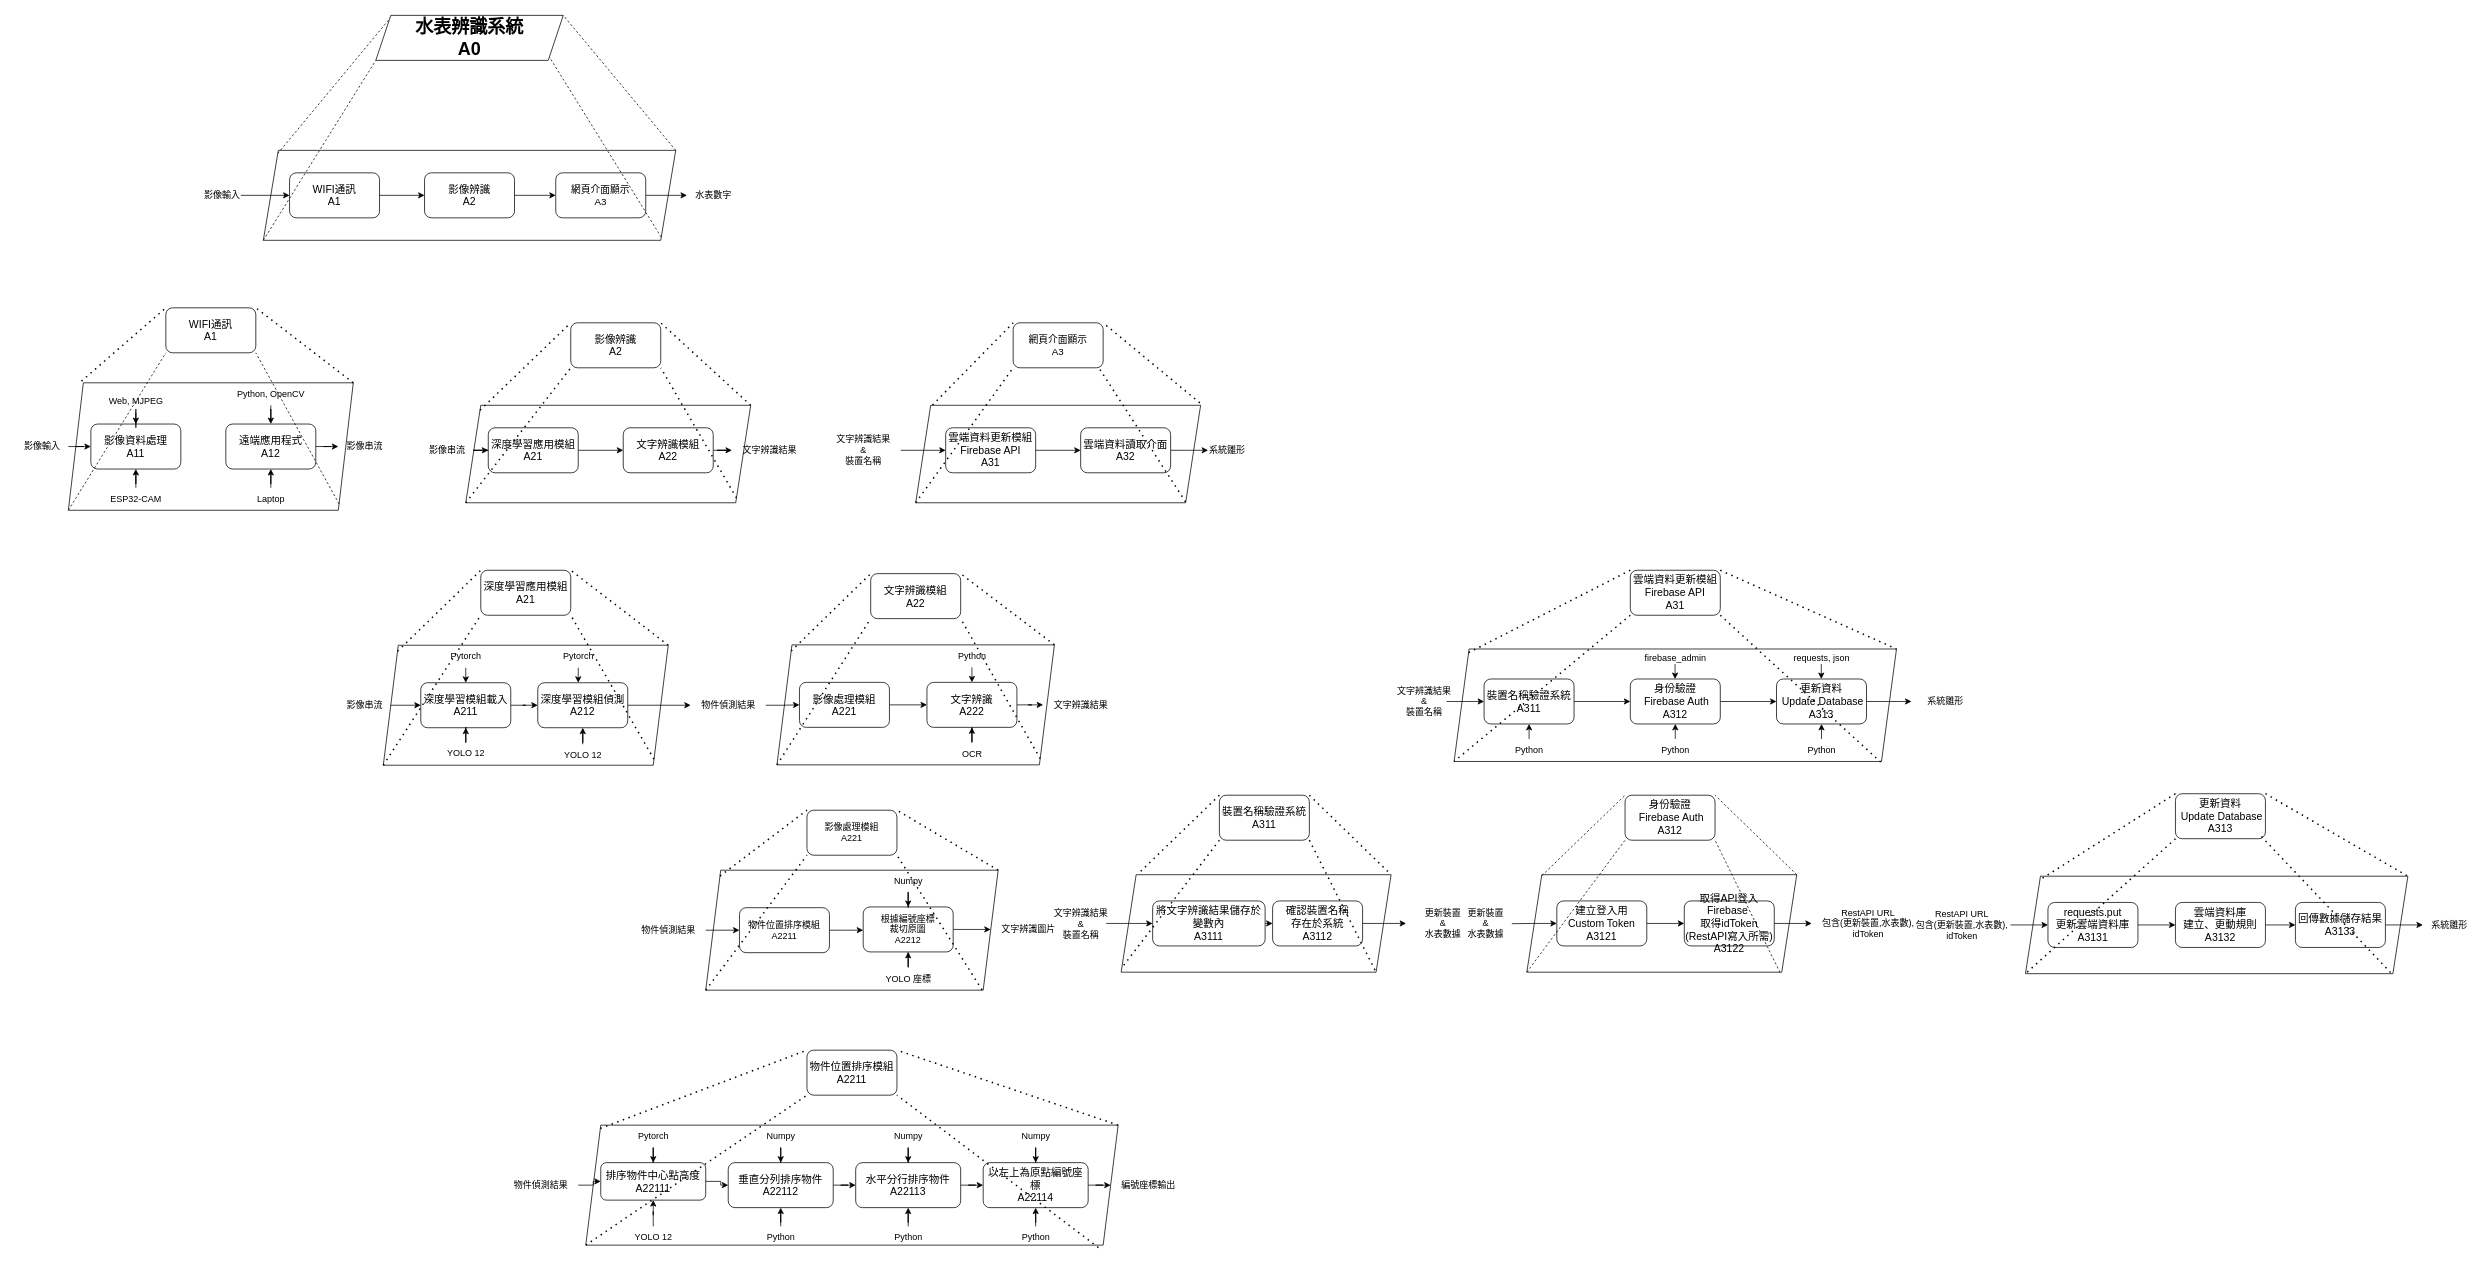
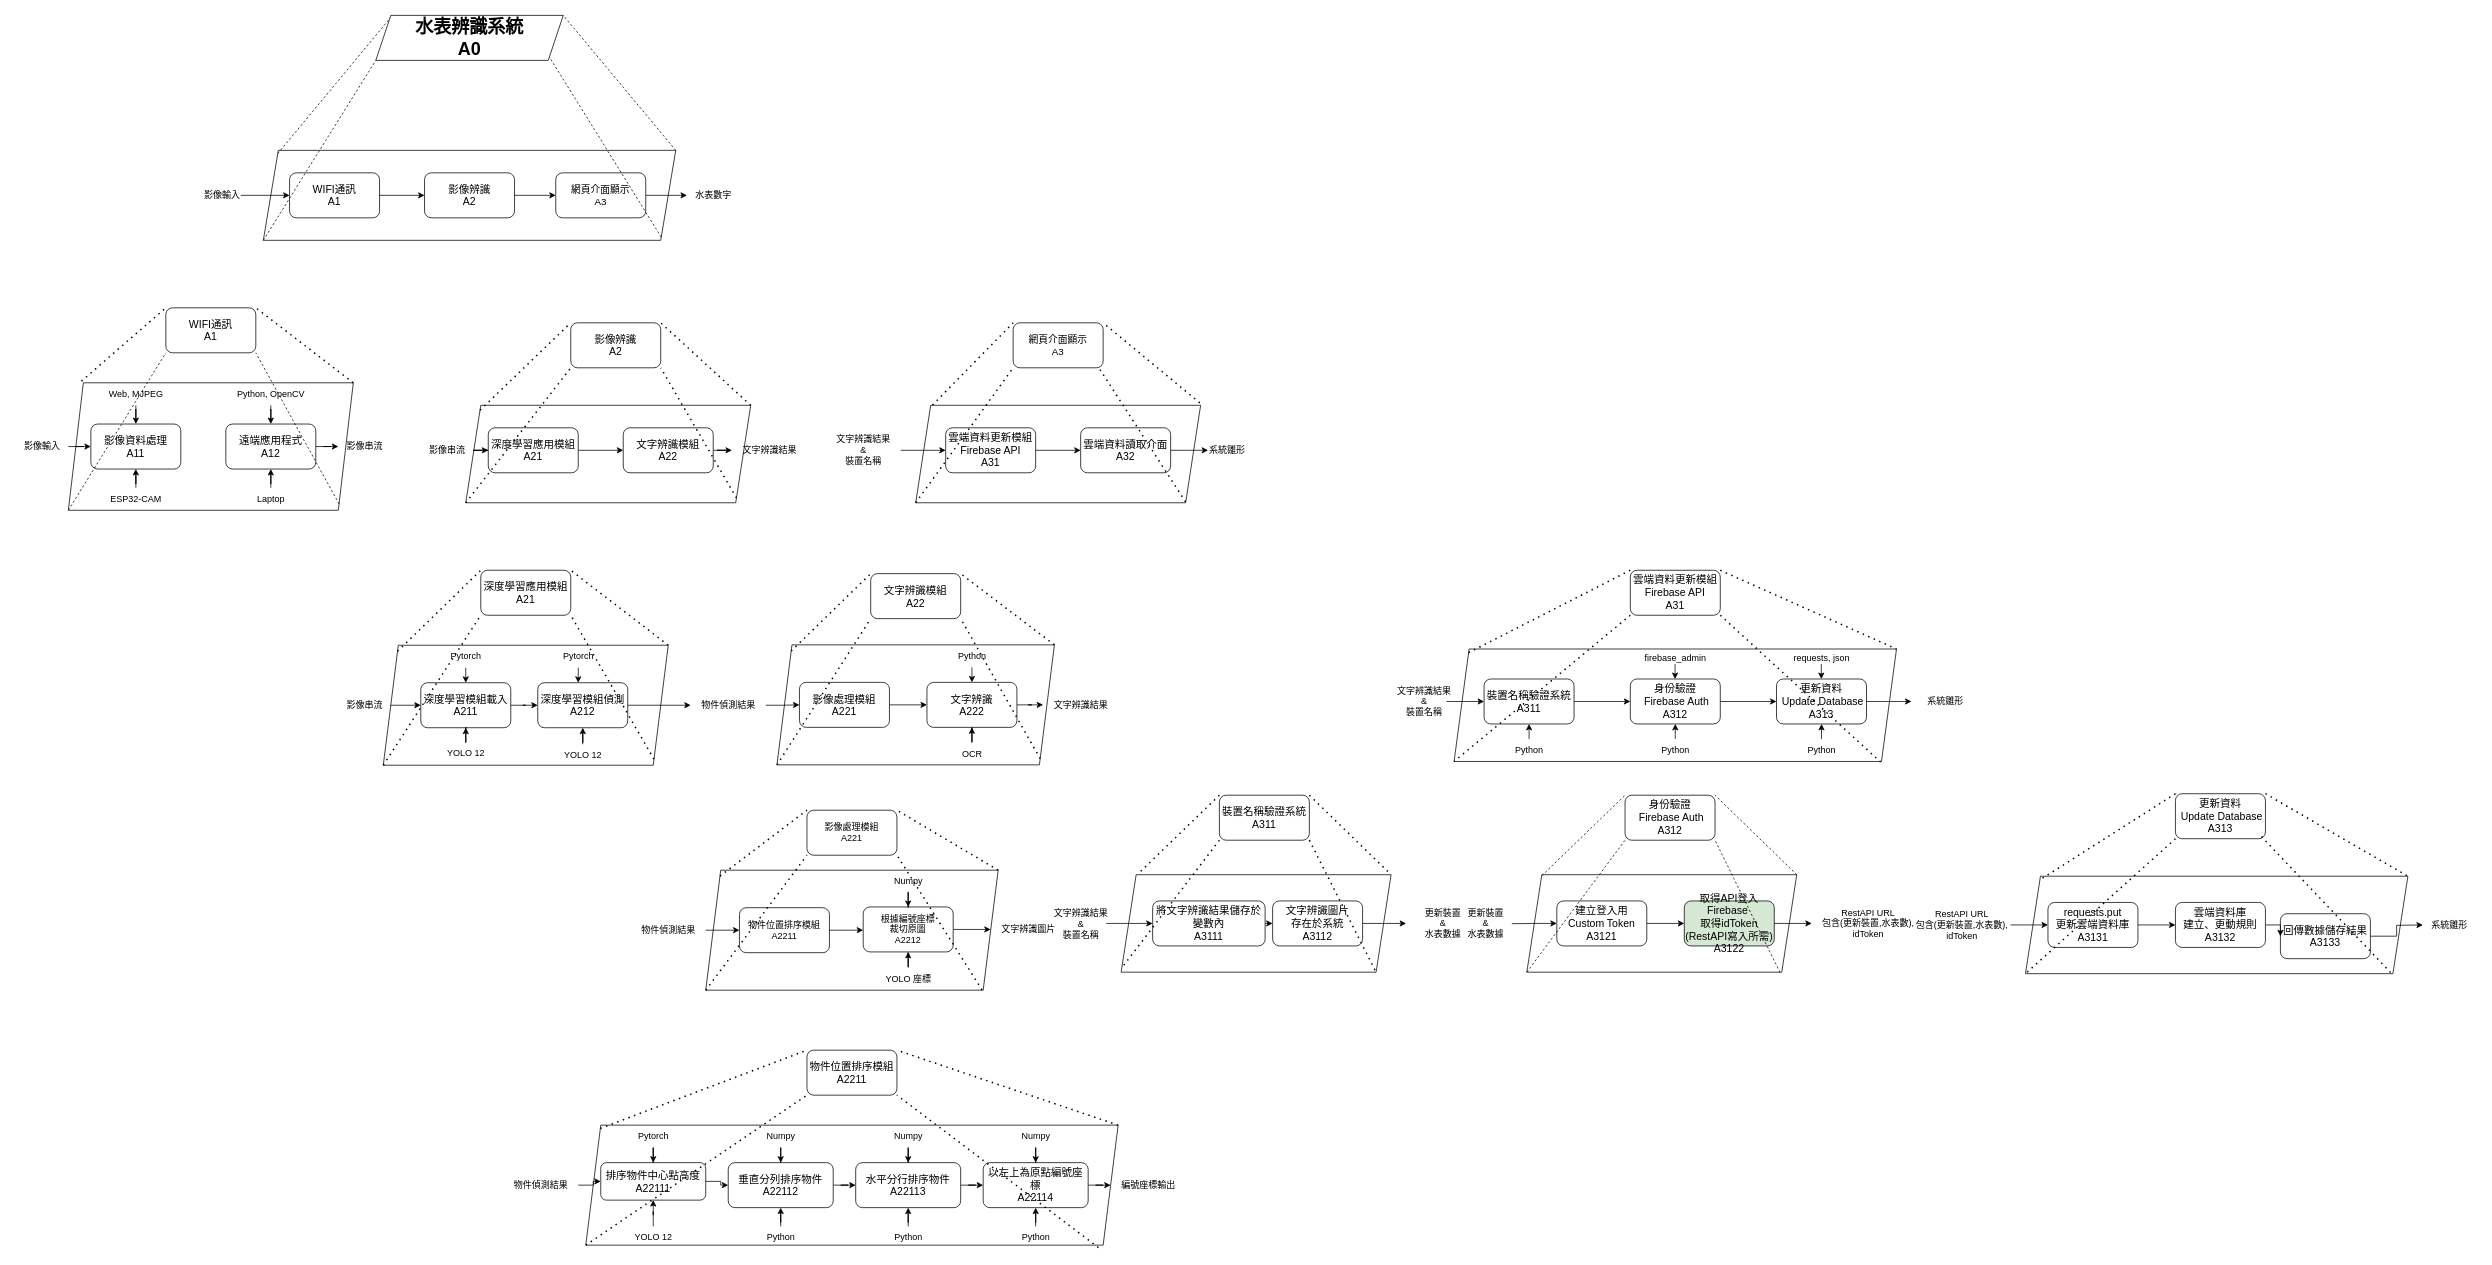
(135, 402) -> (135, 394)
(1317, 924) -> (1317, 924)
(1729, 924) -> (1729, 924)
(2340, 925) -> (2325, 936)
